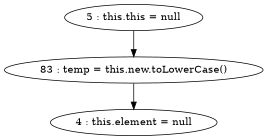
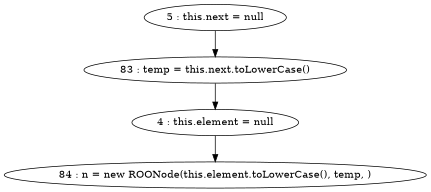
(134, 18) -> (215, 18)
(134, 70) -> (215, 70)
none -> (215, 175)
